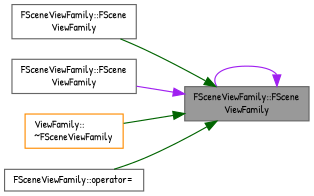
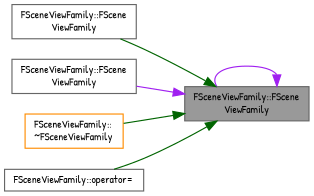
(74, 131) -> (74, 131)
